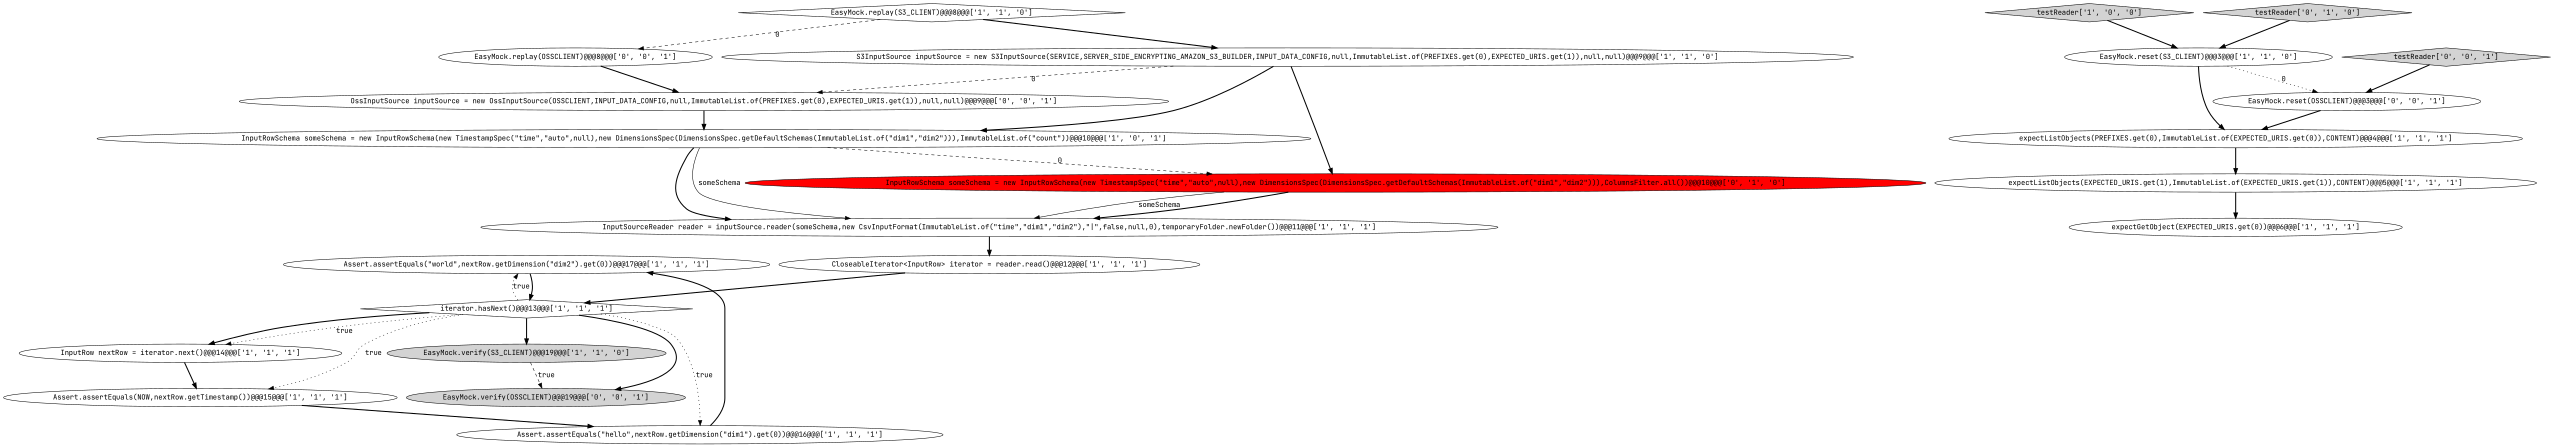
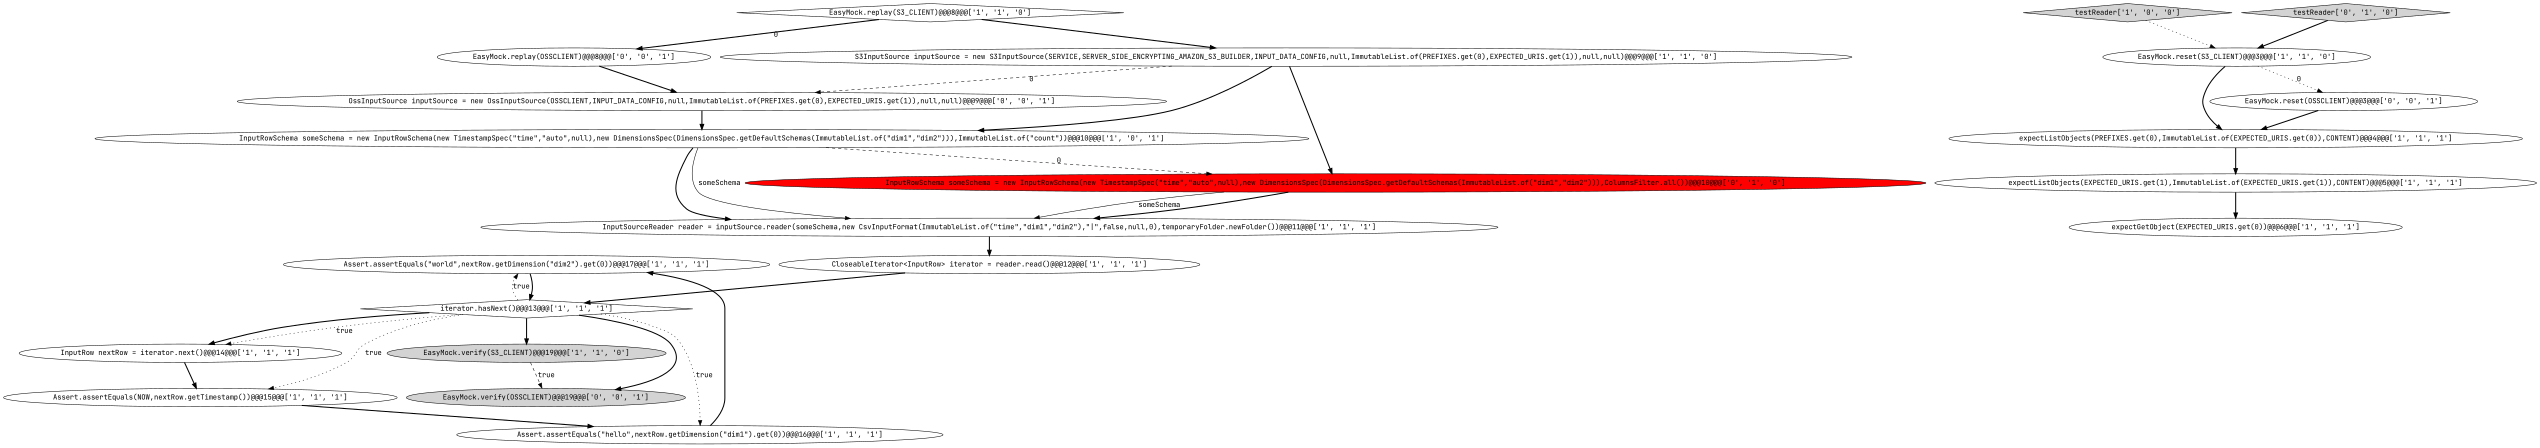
(2140, 33) -> (2178, 33)
(762, 34) -> (760, 34)
(2446, 57) -> none
